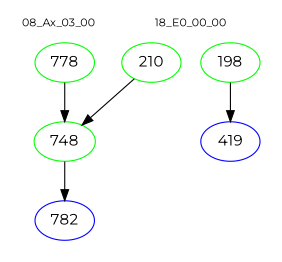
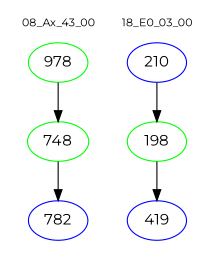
(59, 24) -> (59, 24)
(191, 24) -> (157, 24)
(65, 63) -> (58, 63)
(151, 63) -> (157, 63)
(120, 91) -> (157, 97)
